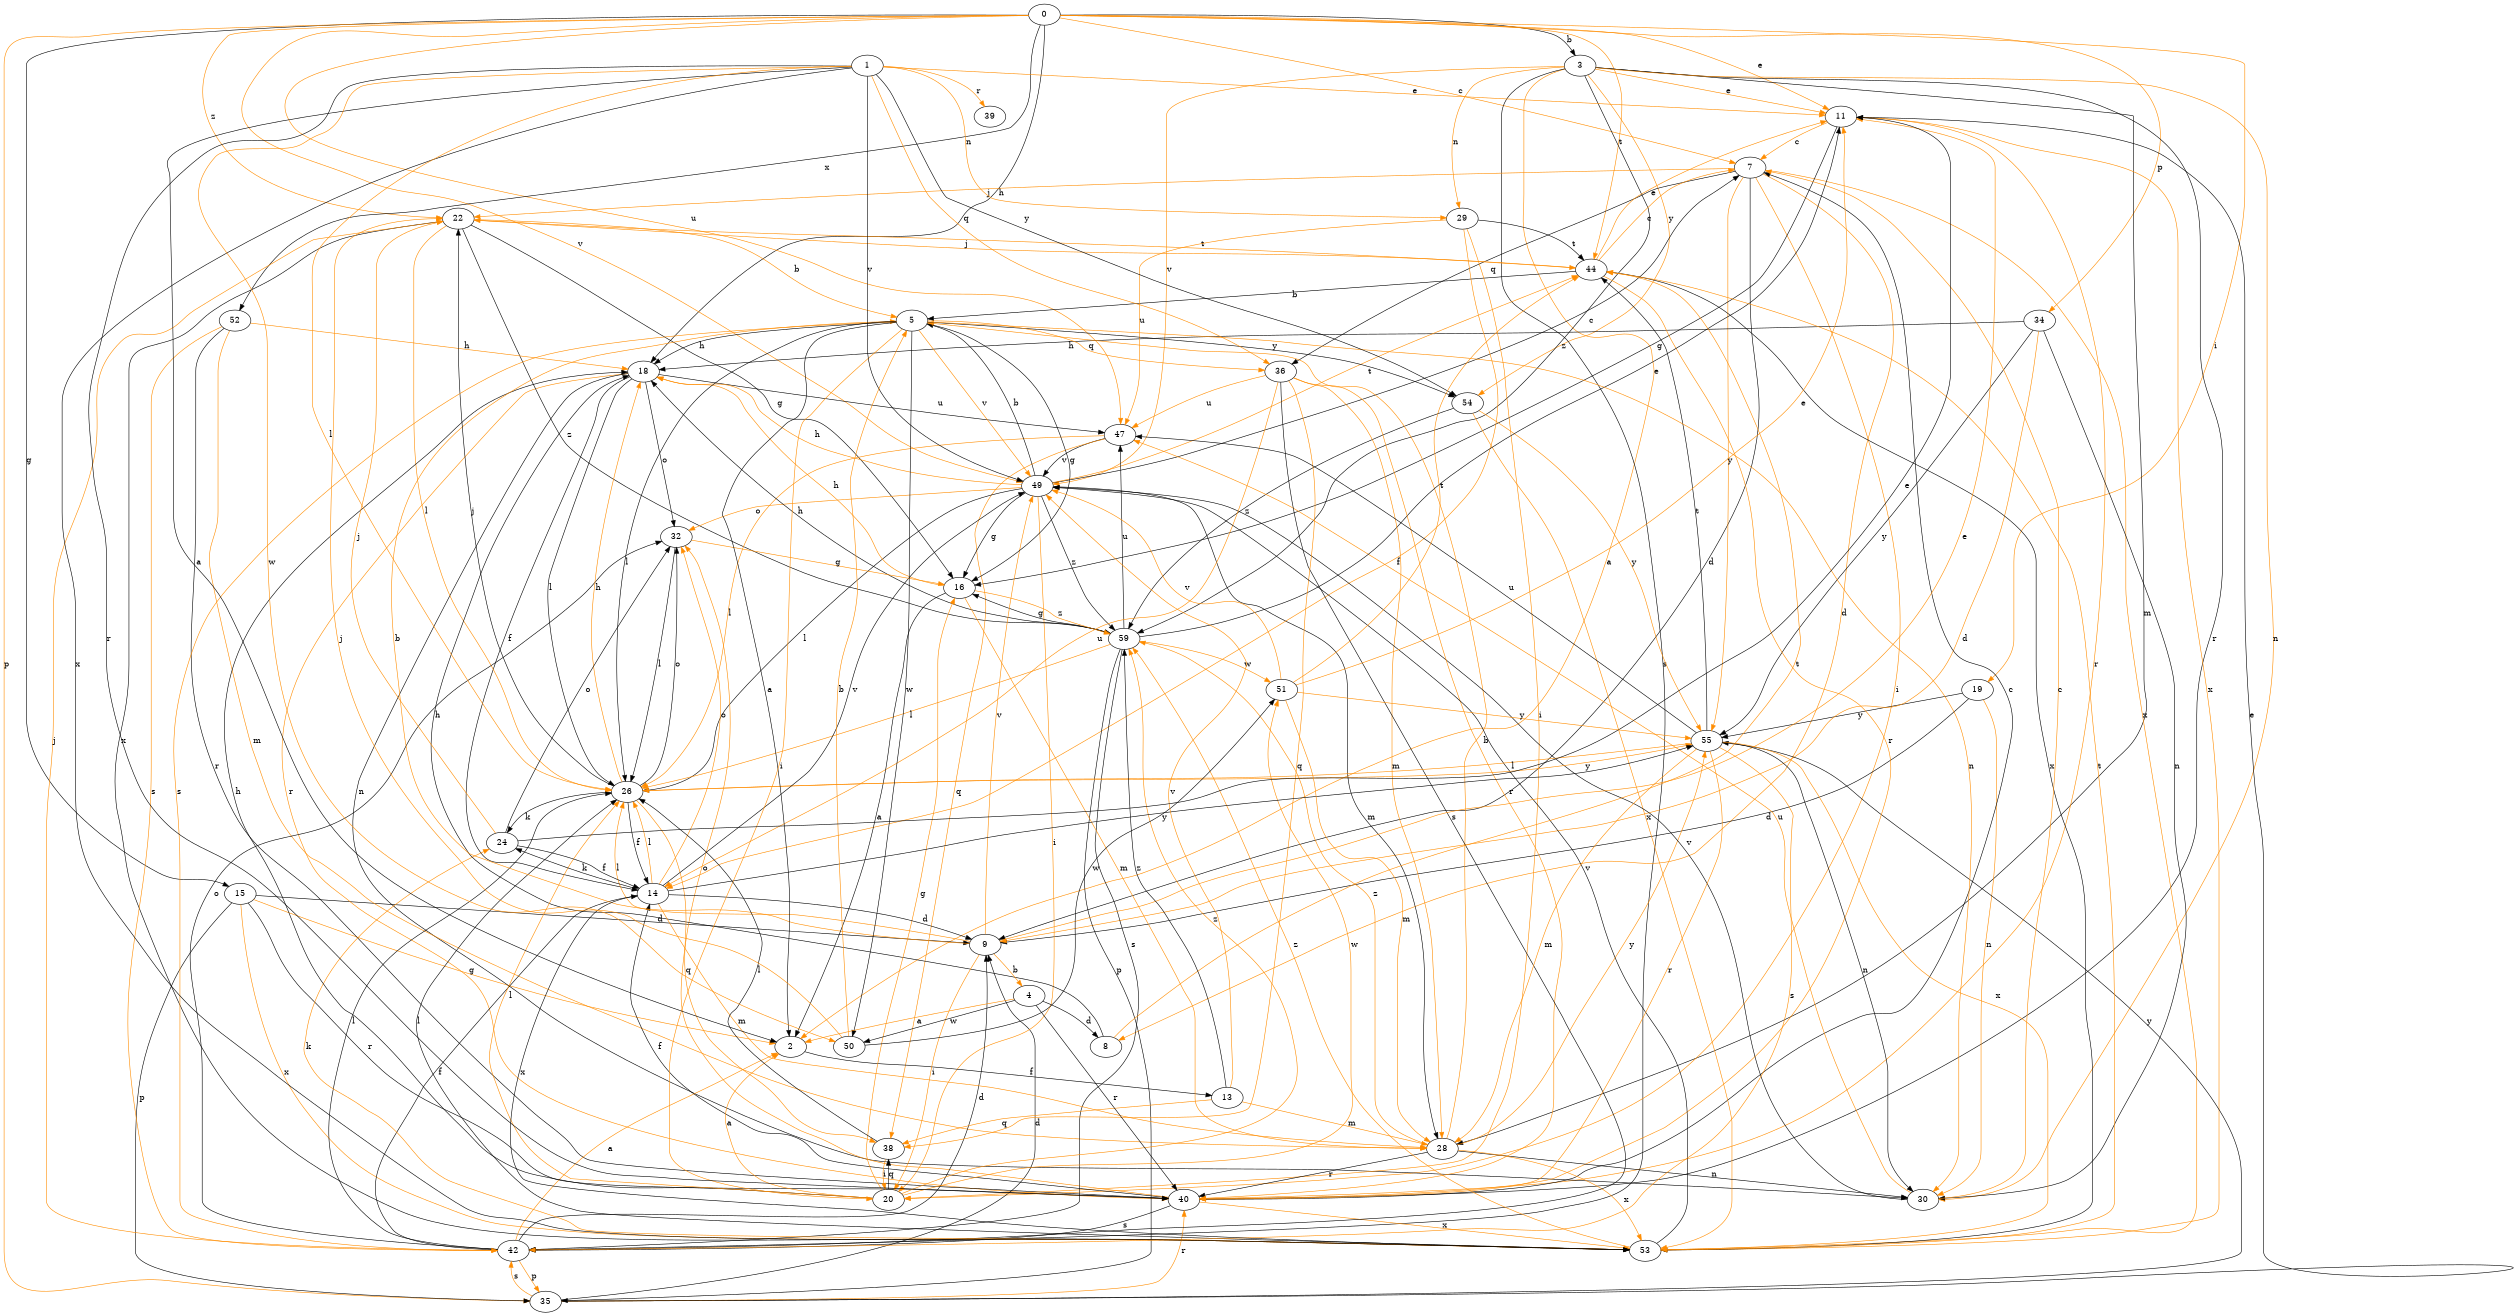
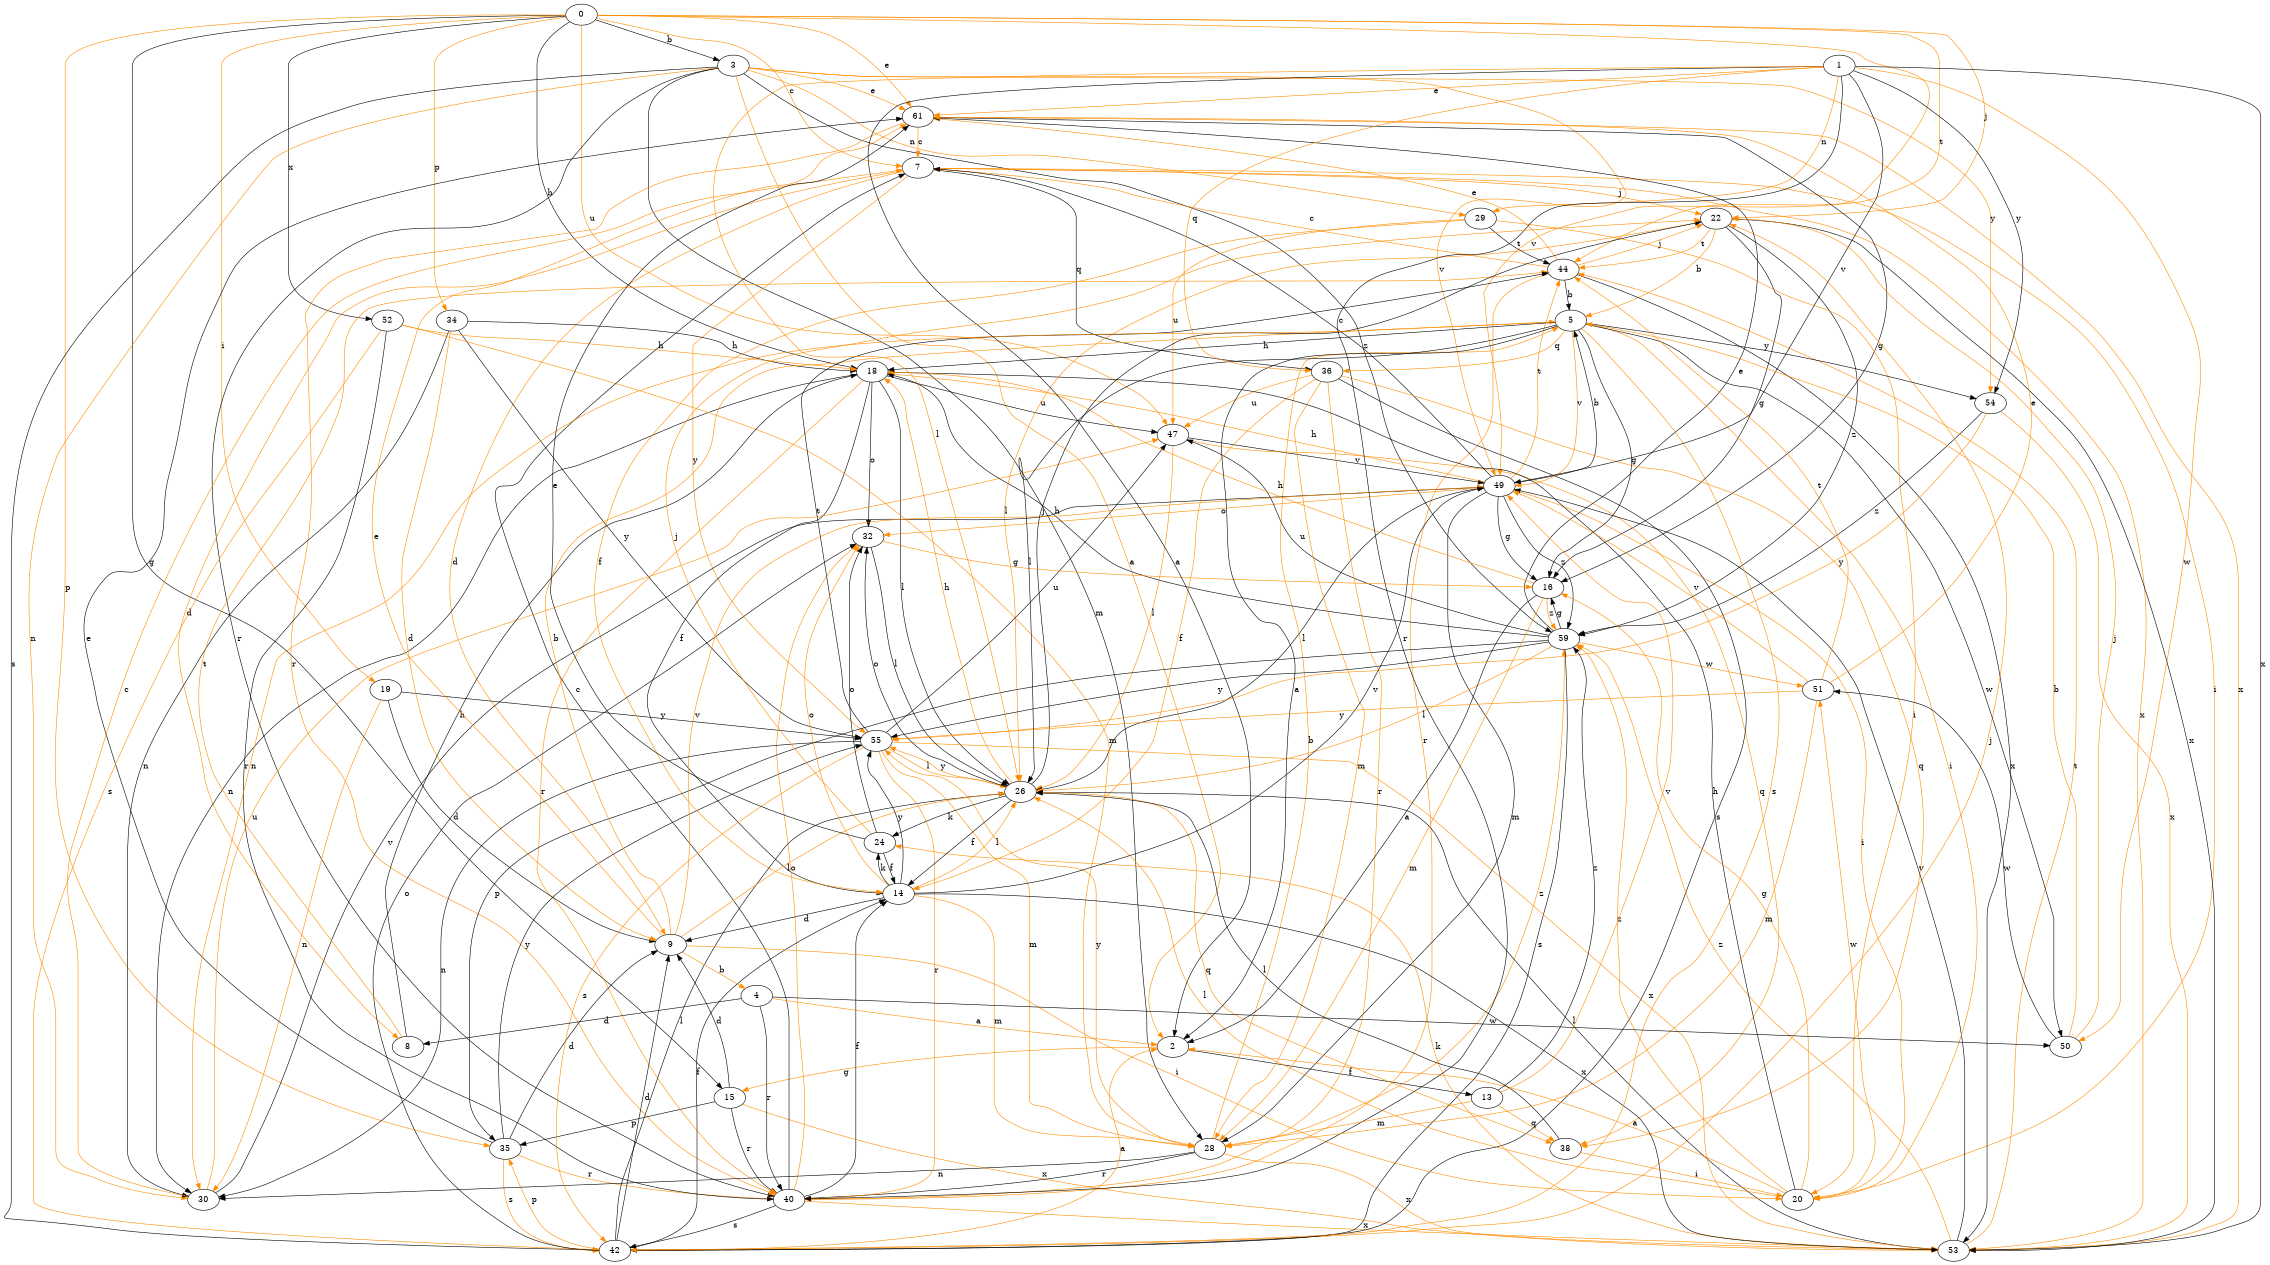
(213, 117) -> (1986, 117)
(990, 117) -> none
(1841, 117) -> (918, 117)
(1100, 639) -> (1181, 639)
none -> (1221, 679)
(1573, 734) -> (483, 466)
(495, 981) -> (951, 1056)
(889, 1175) -> none
